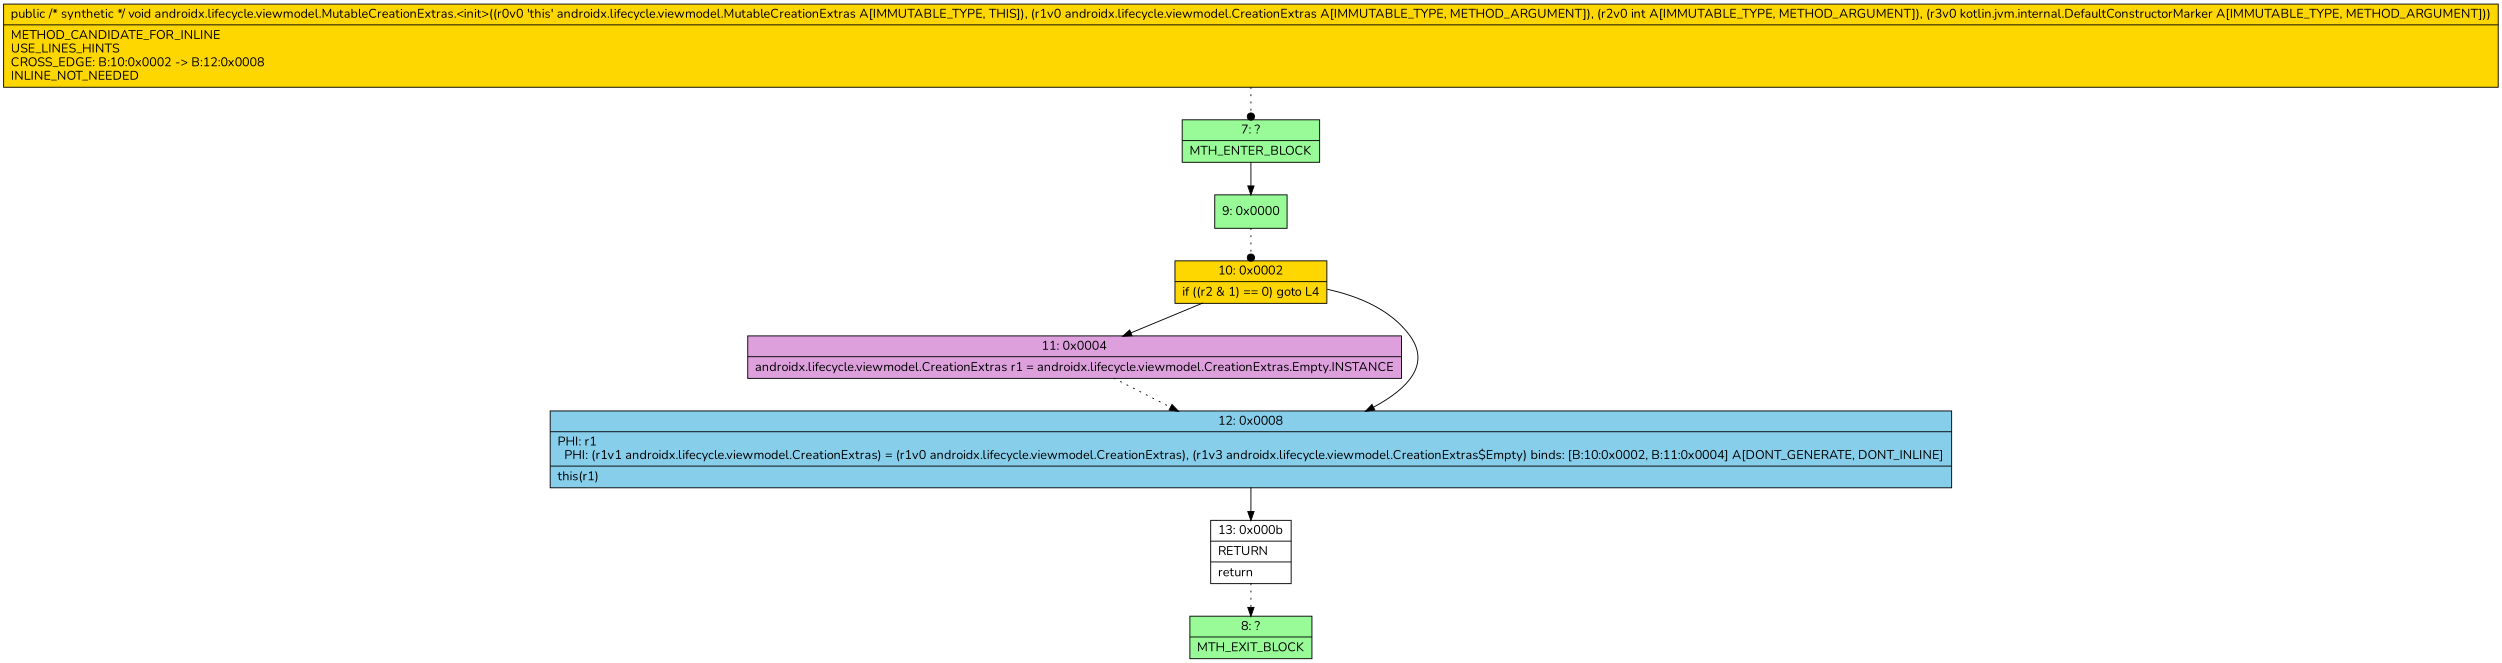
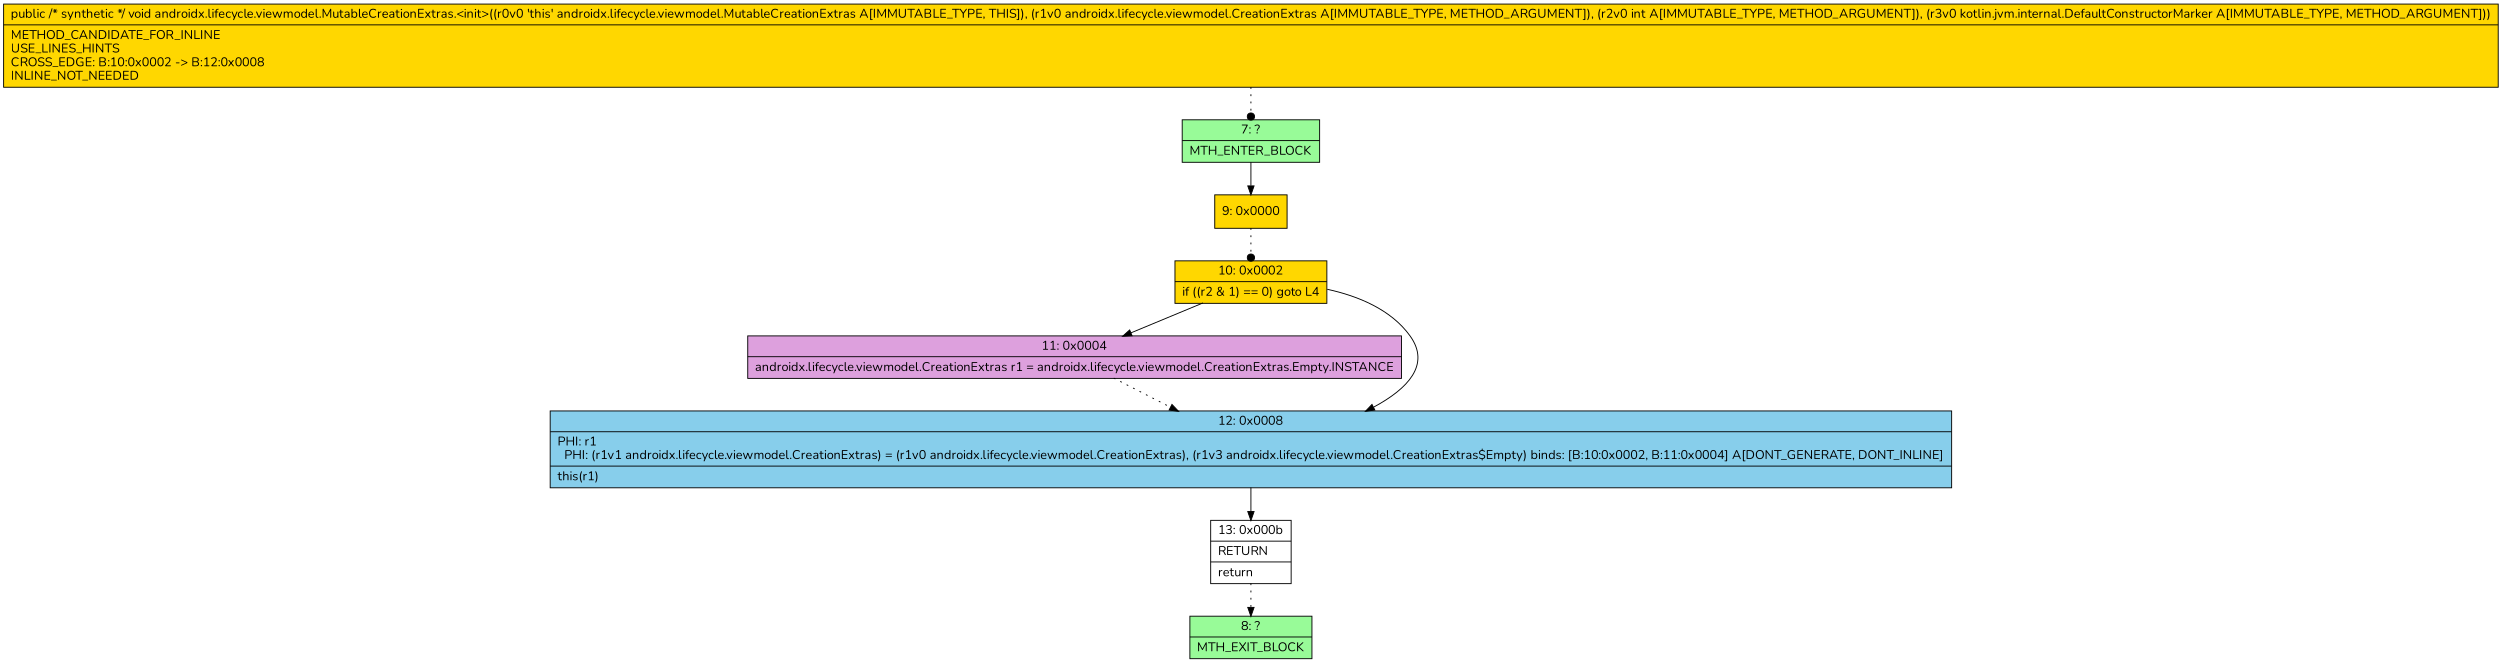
(1251, 212) -> (1251, 212)
